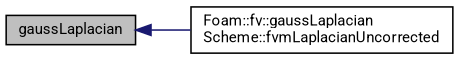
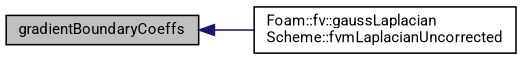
(71, 30) -> (102, 30)
